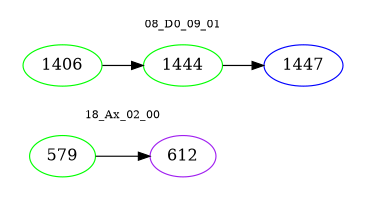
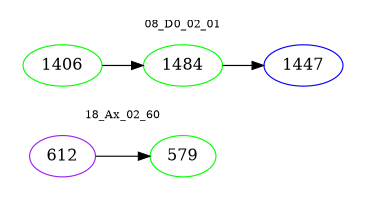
(183, 25) -> (183, 25)
(183, 65) -> (183, 65)
(123, 115) -> (123, 115)
(117, 156) -> (117, 156)
